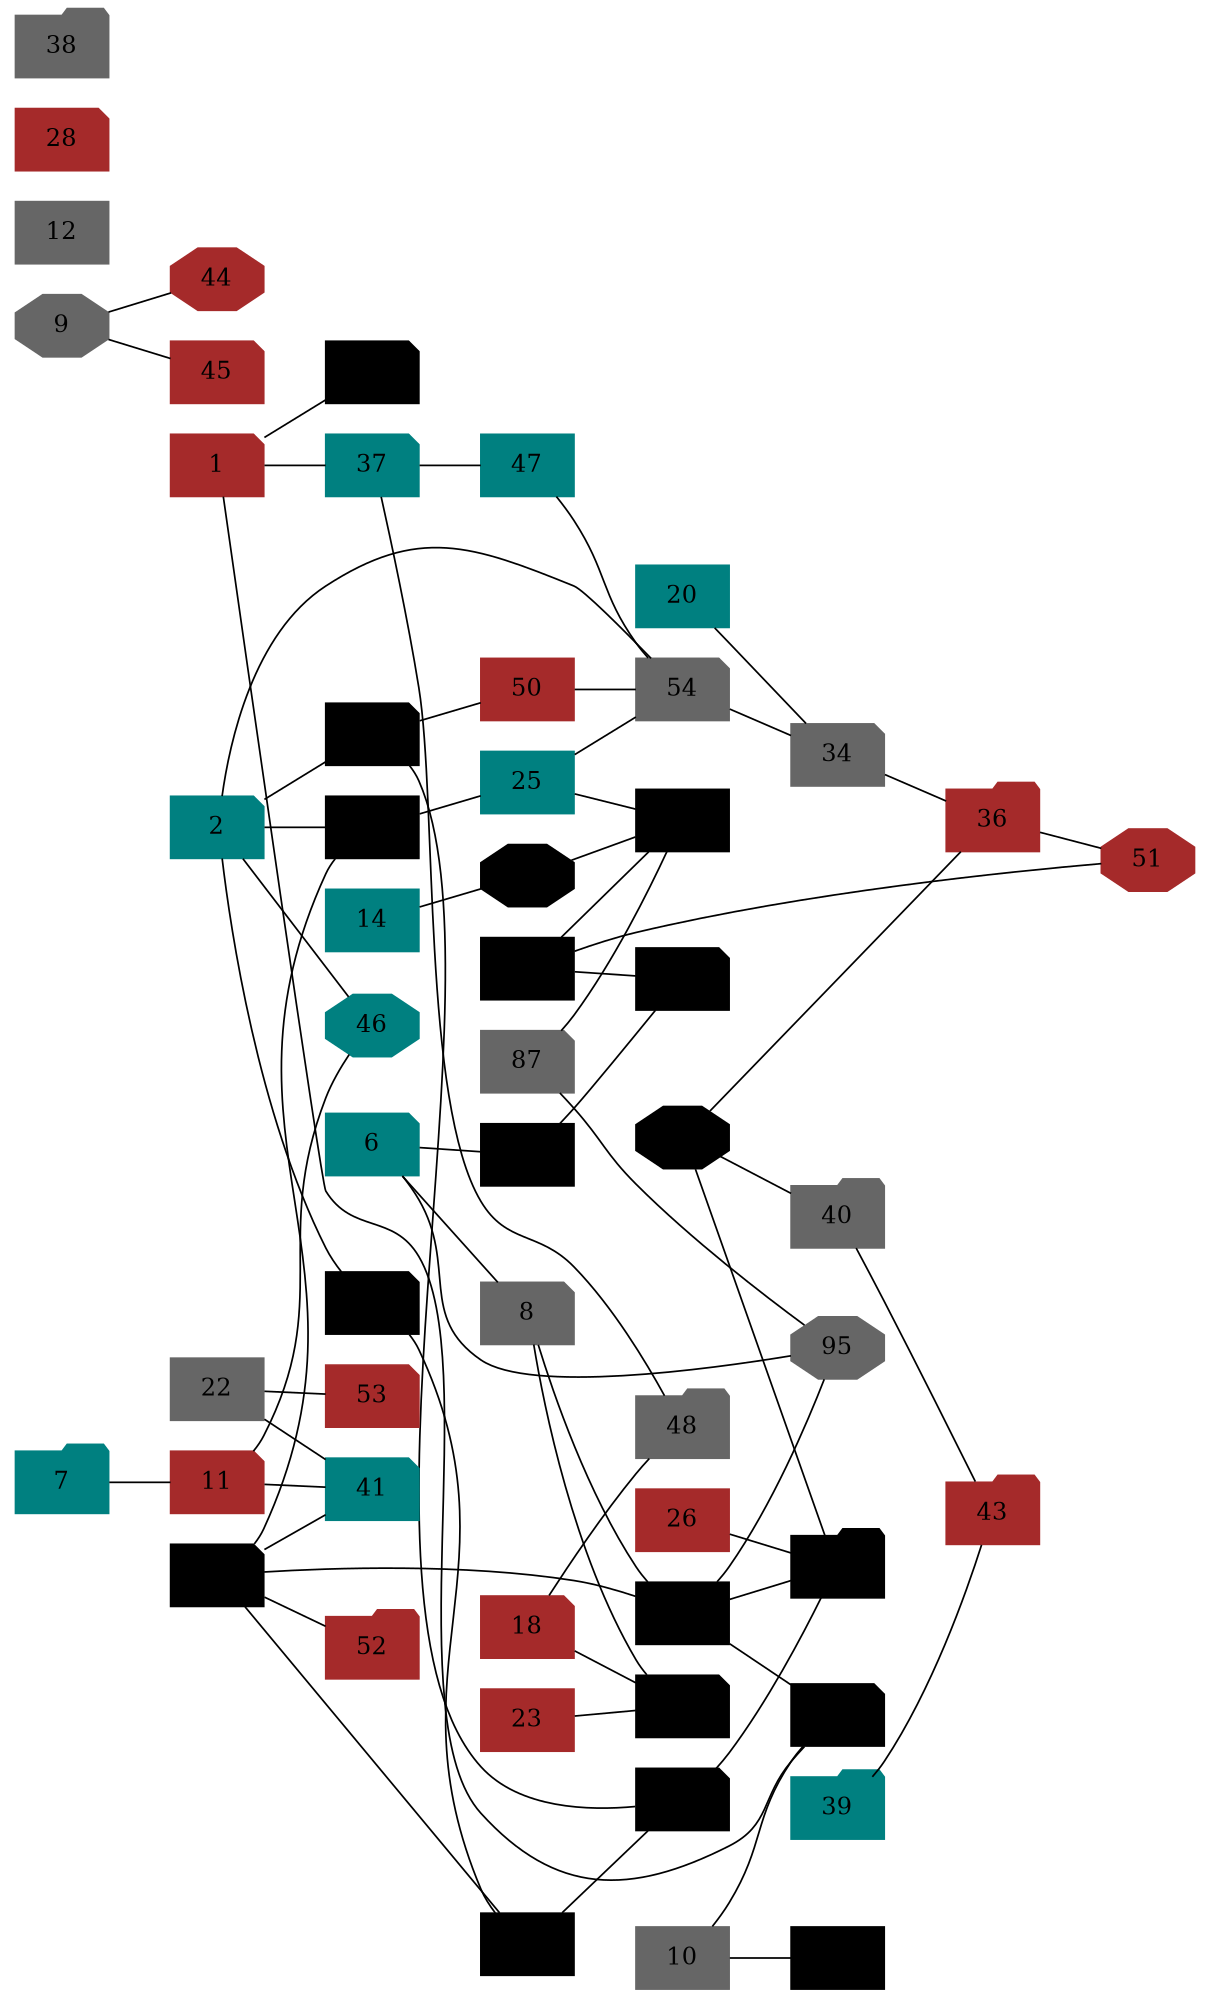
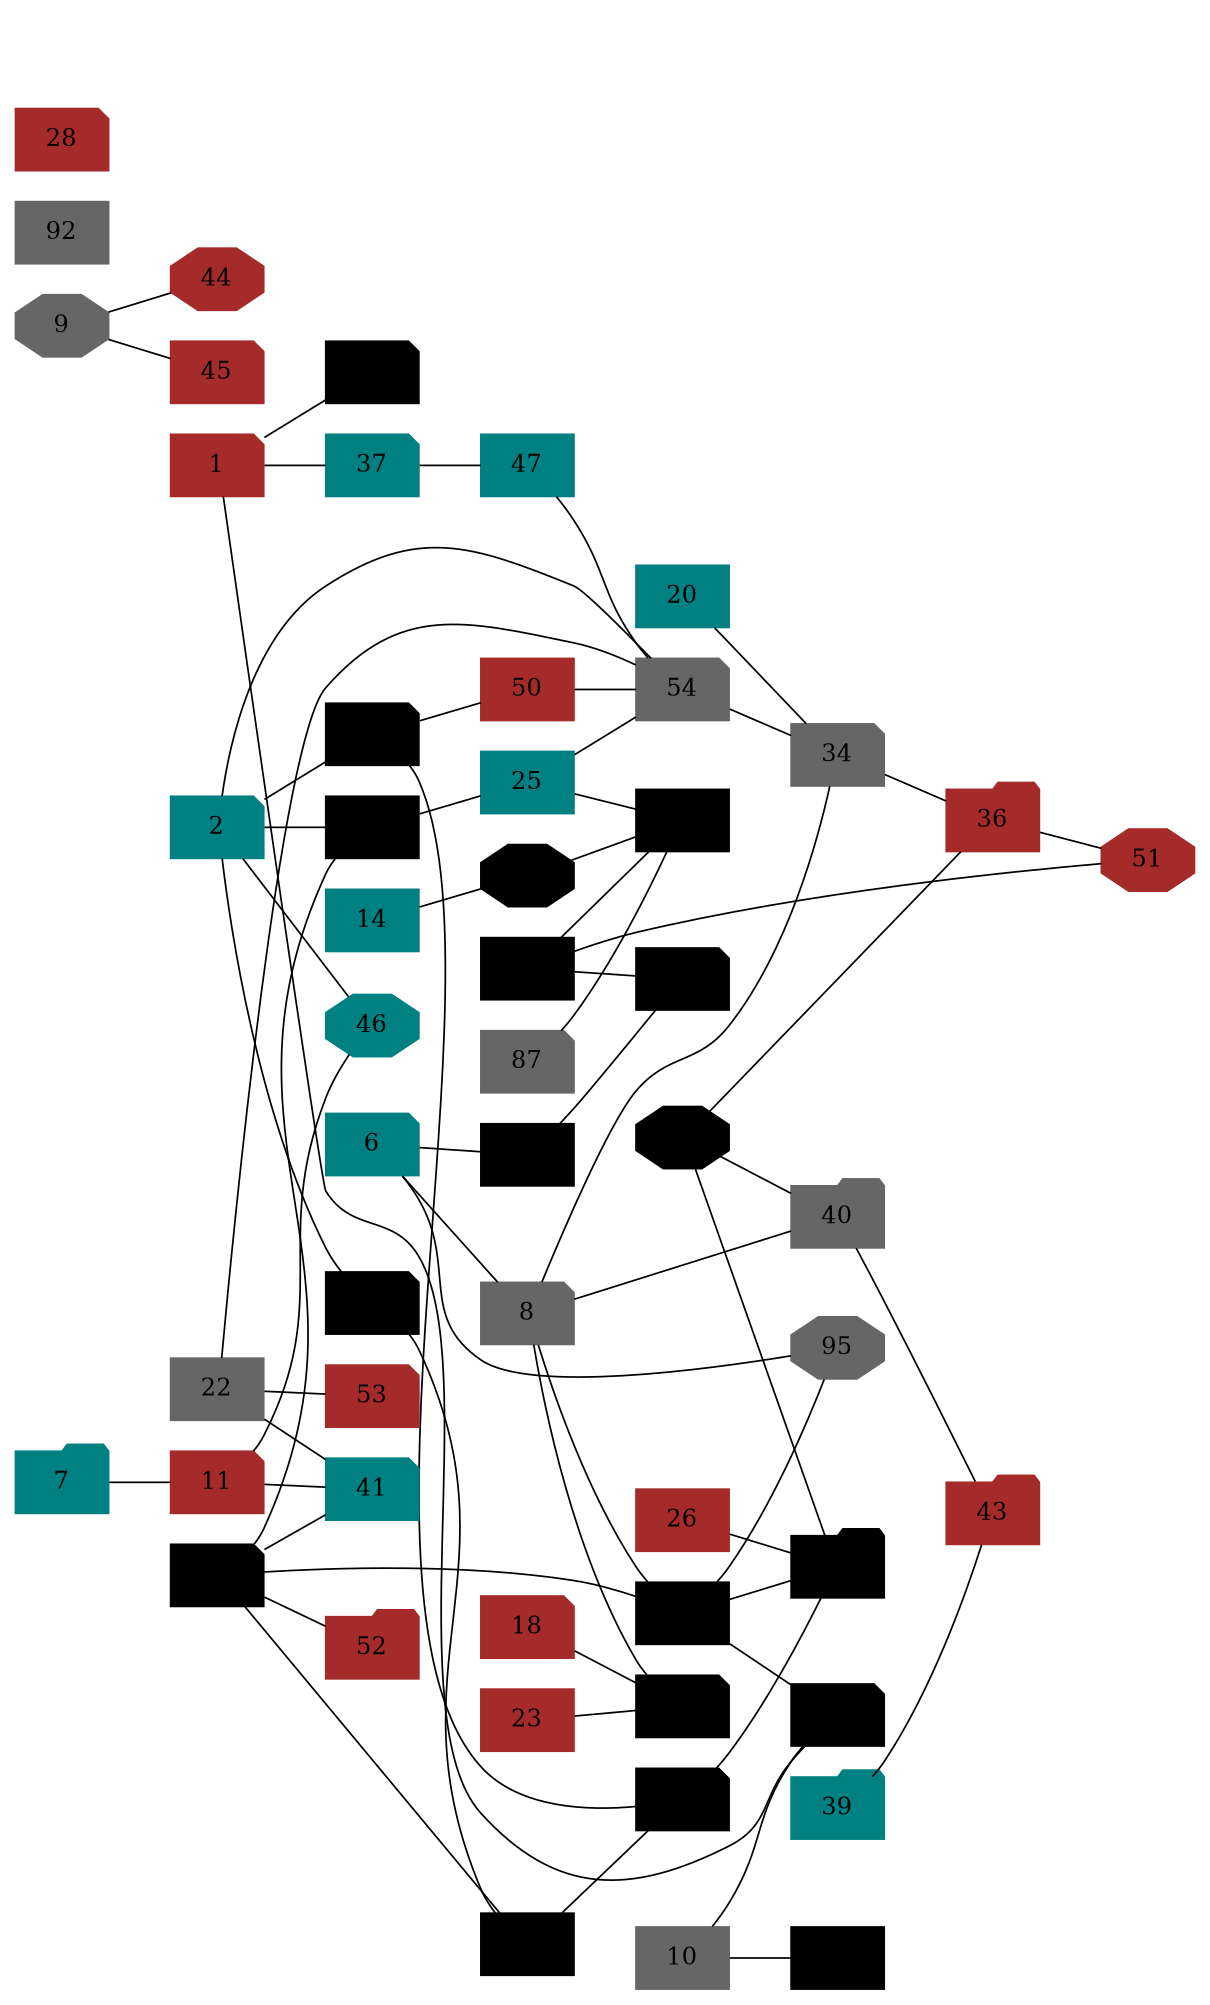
(62, 47) -> none
(62, 233) -> (62, 233)
none -> (291, 804)
none -> (704, 1048)
(673, 1219) -> none
none -> (683, 1265)
(683, 1427) -> none
